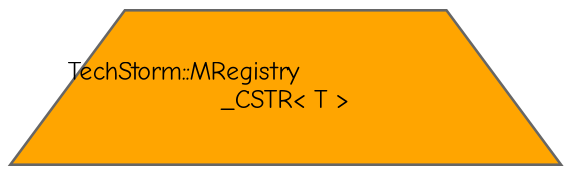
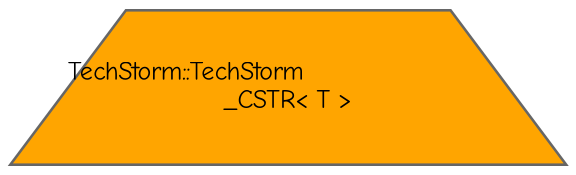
(286, 88) -> (288, 88)
